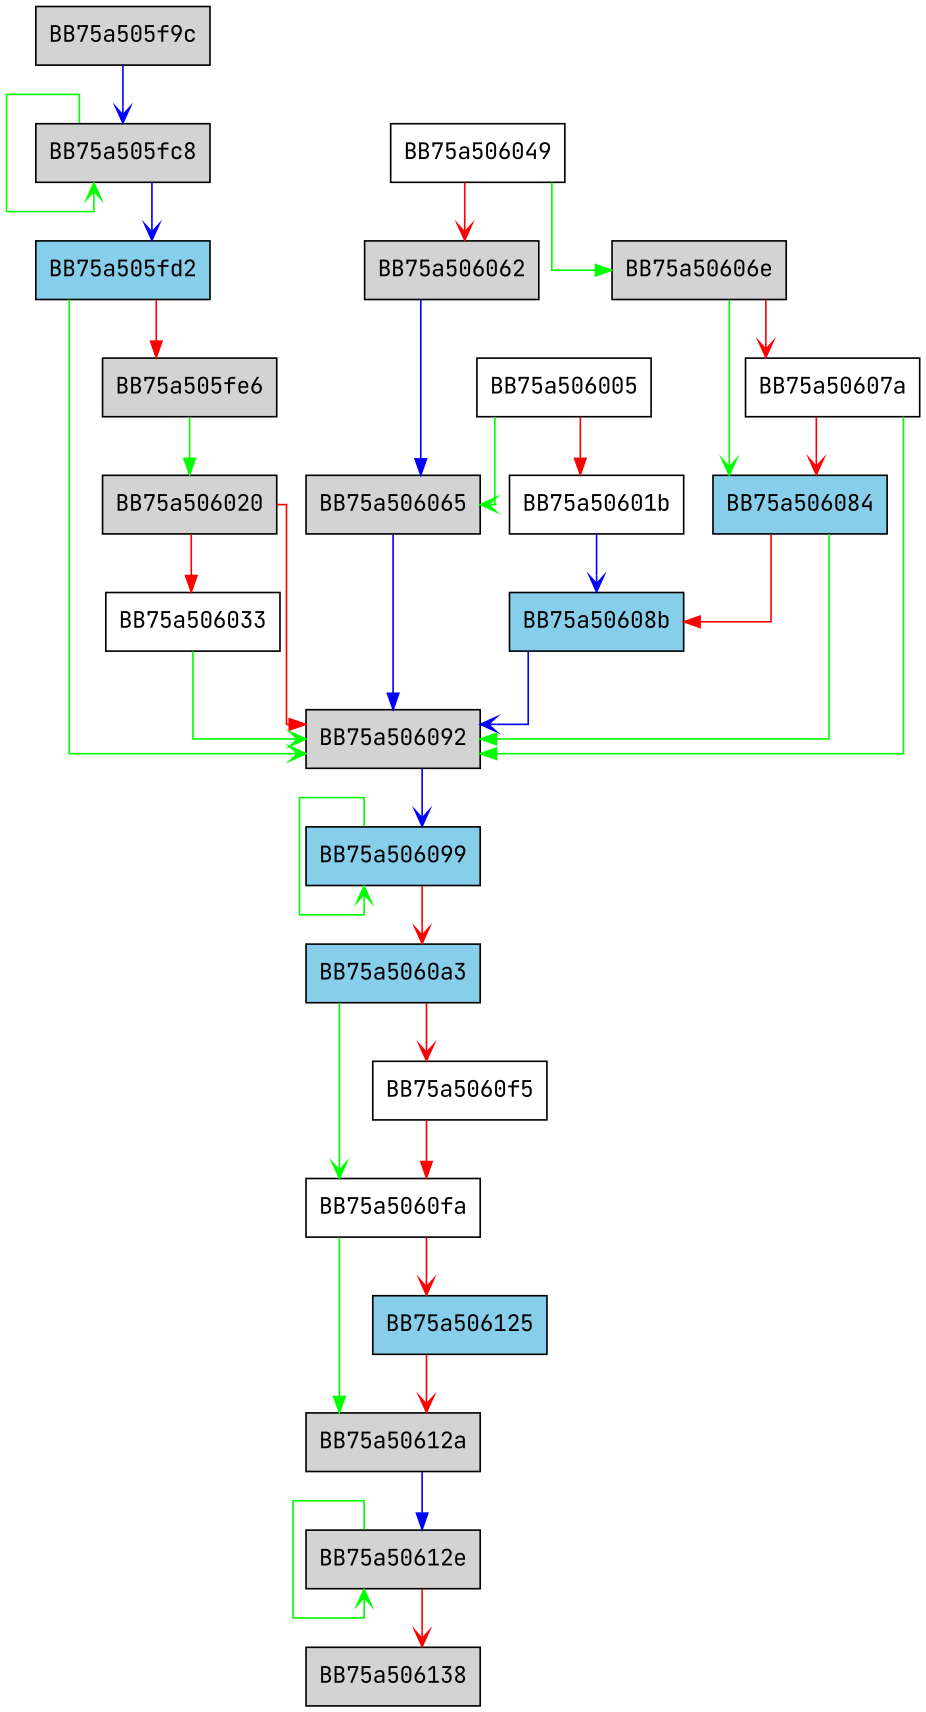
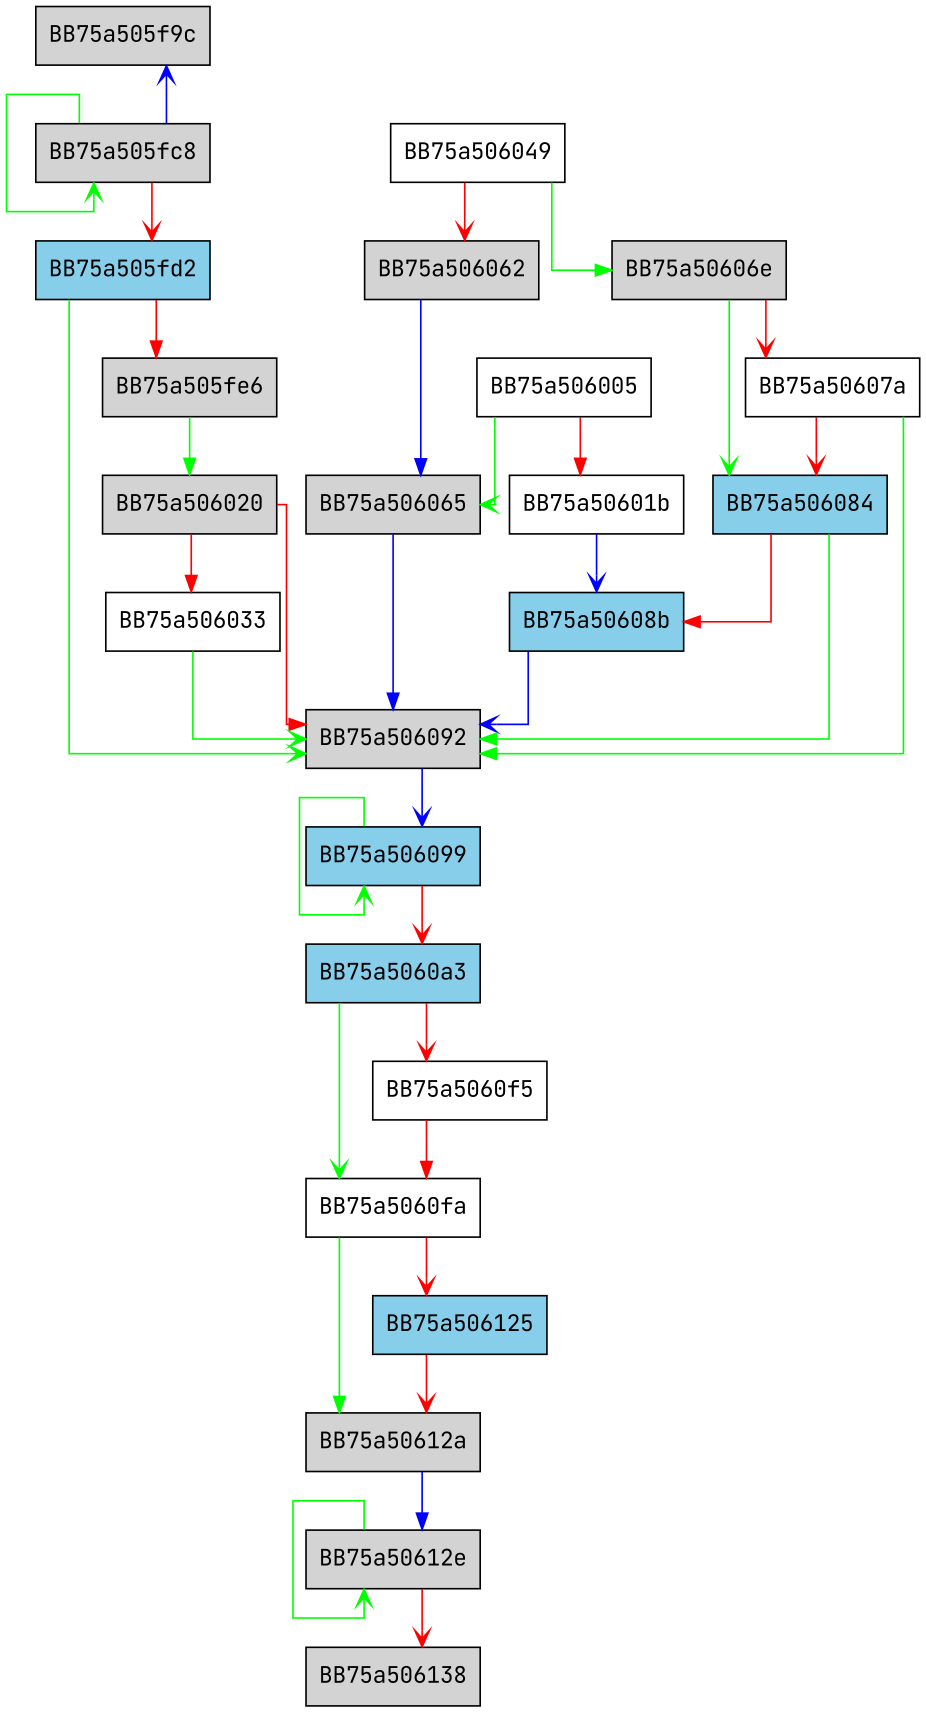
(123, 86) -> (166, 103)
(152, 203) -> (152, 203)
